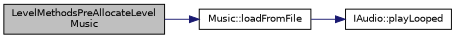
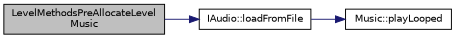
(255, 19) -> (255, 19)
(398, 19) -> (398, 19)
